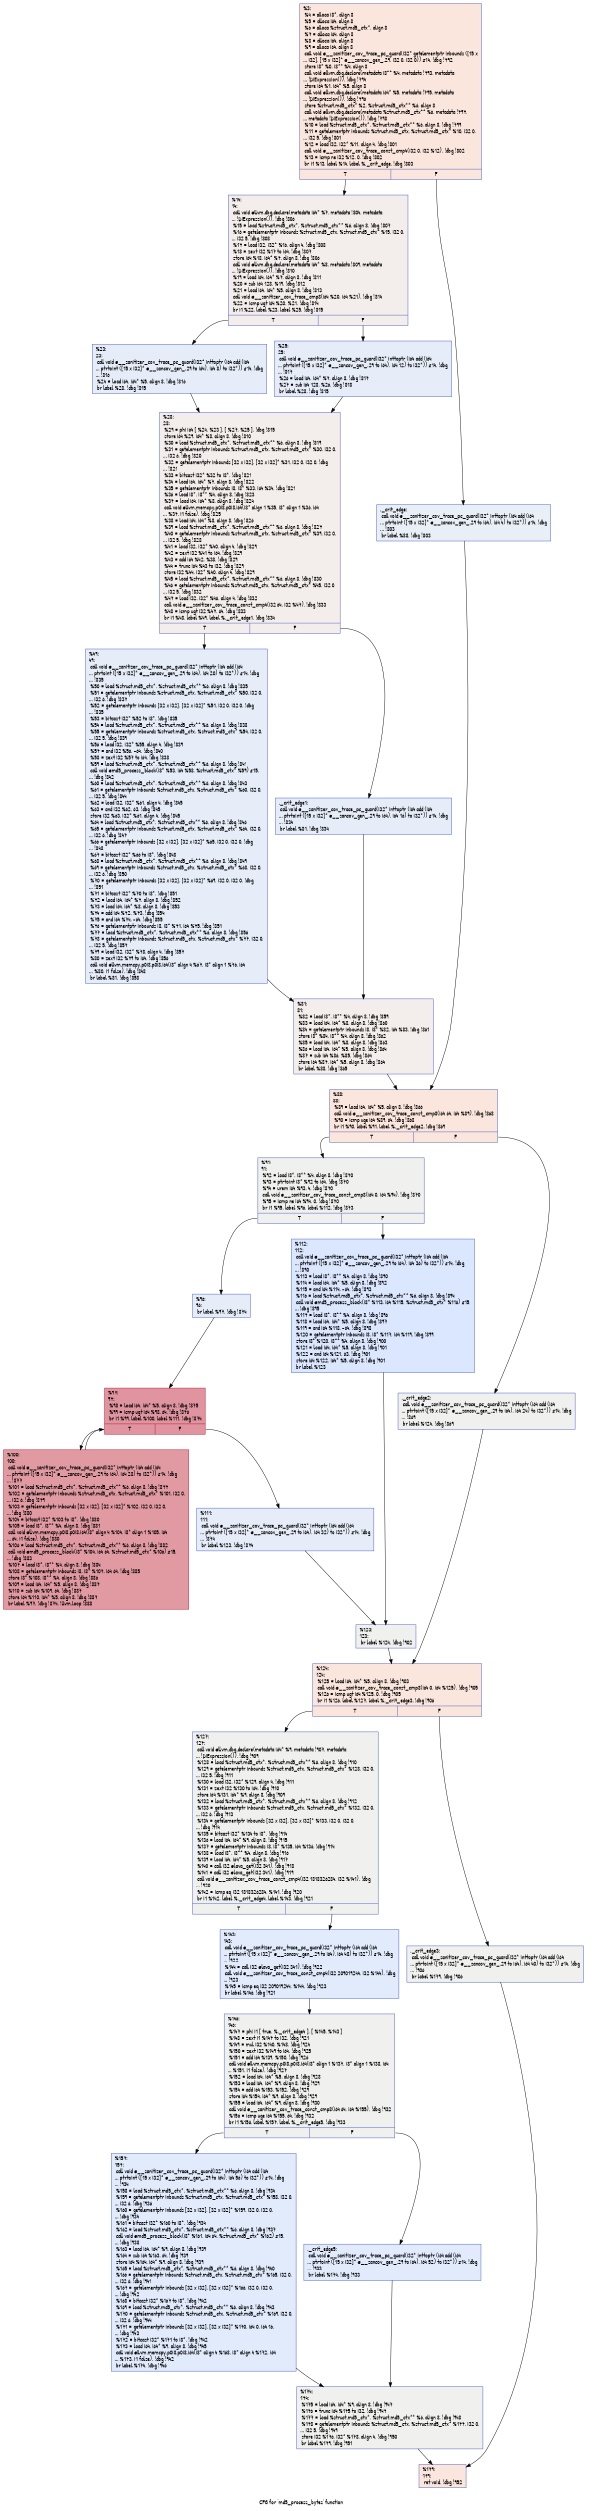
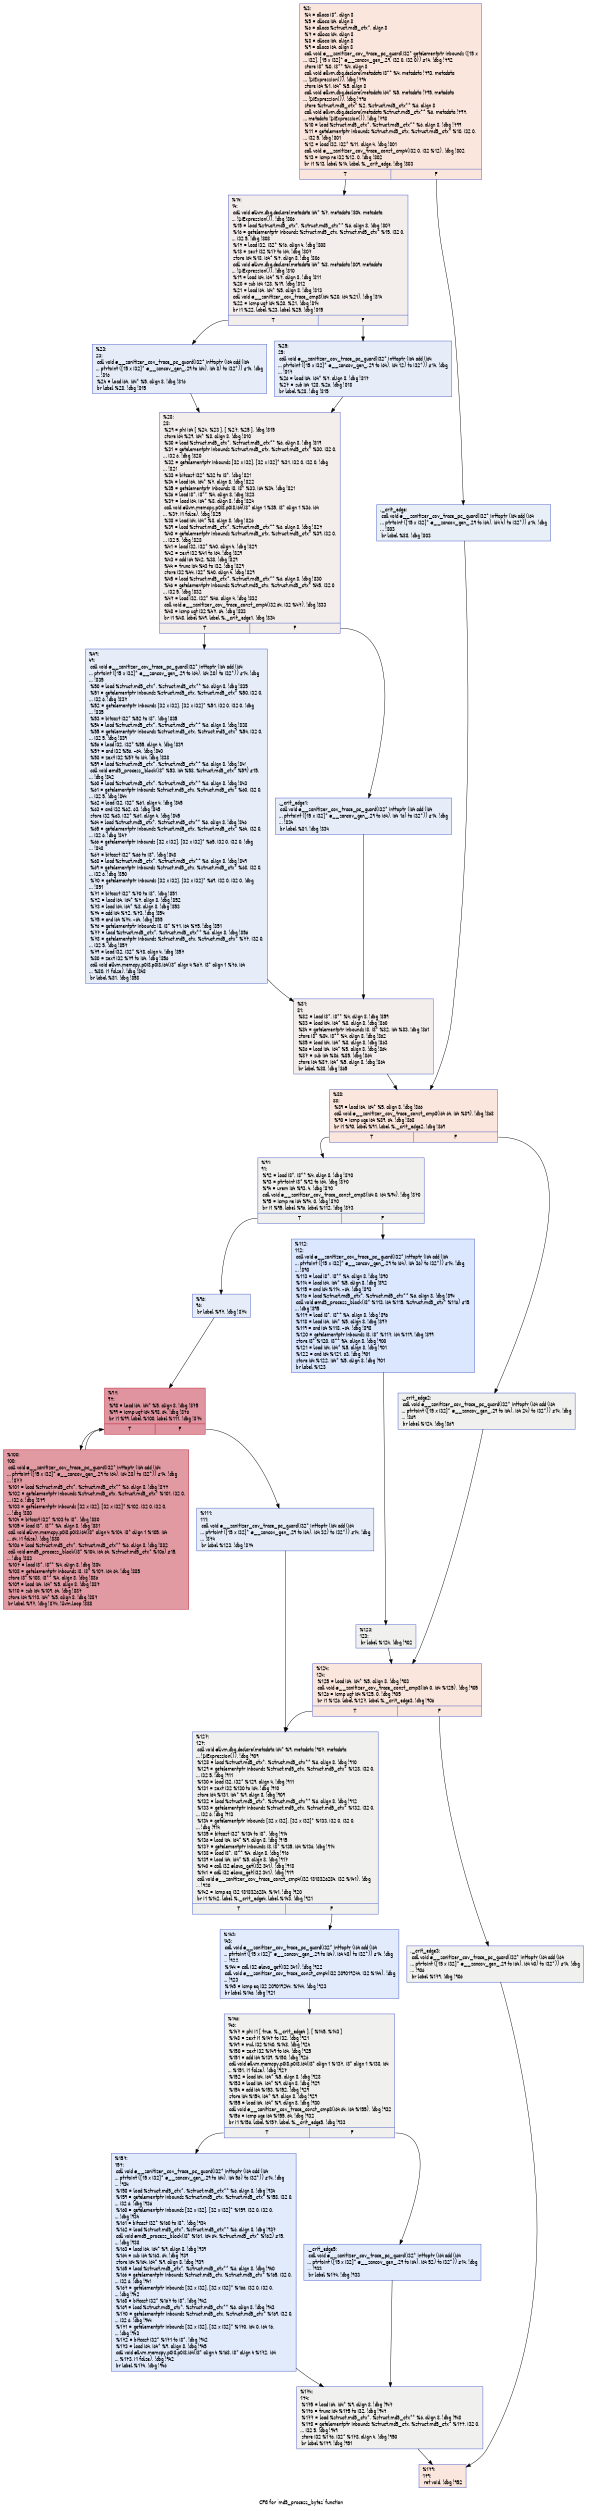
(339, 1586) -> (285, 1639)
